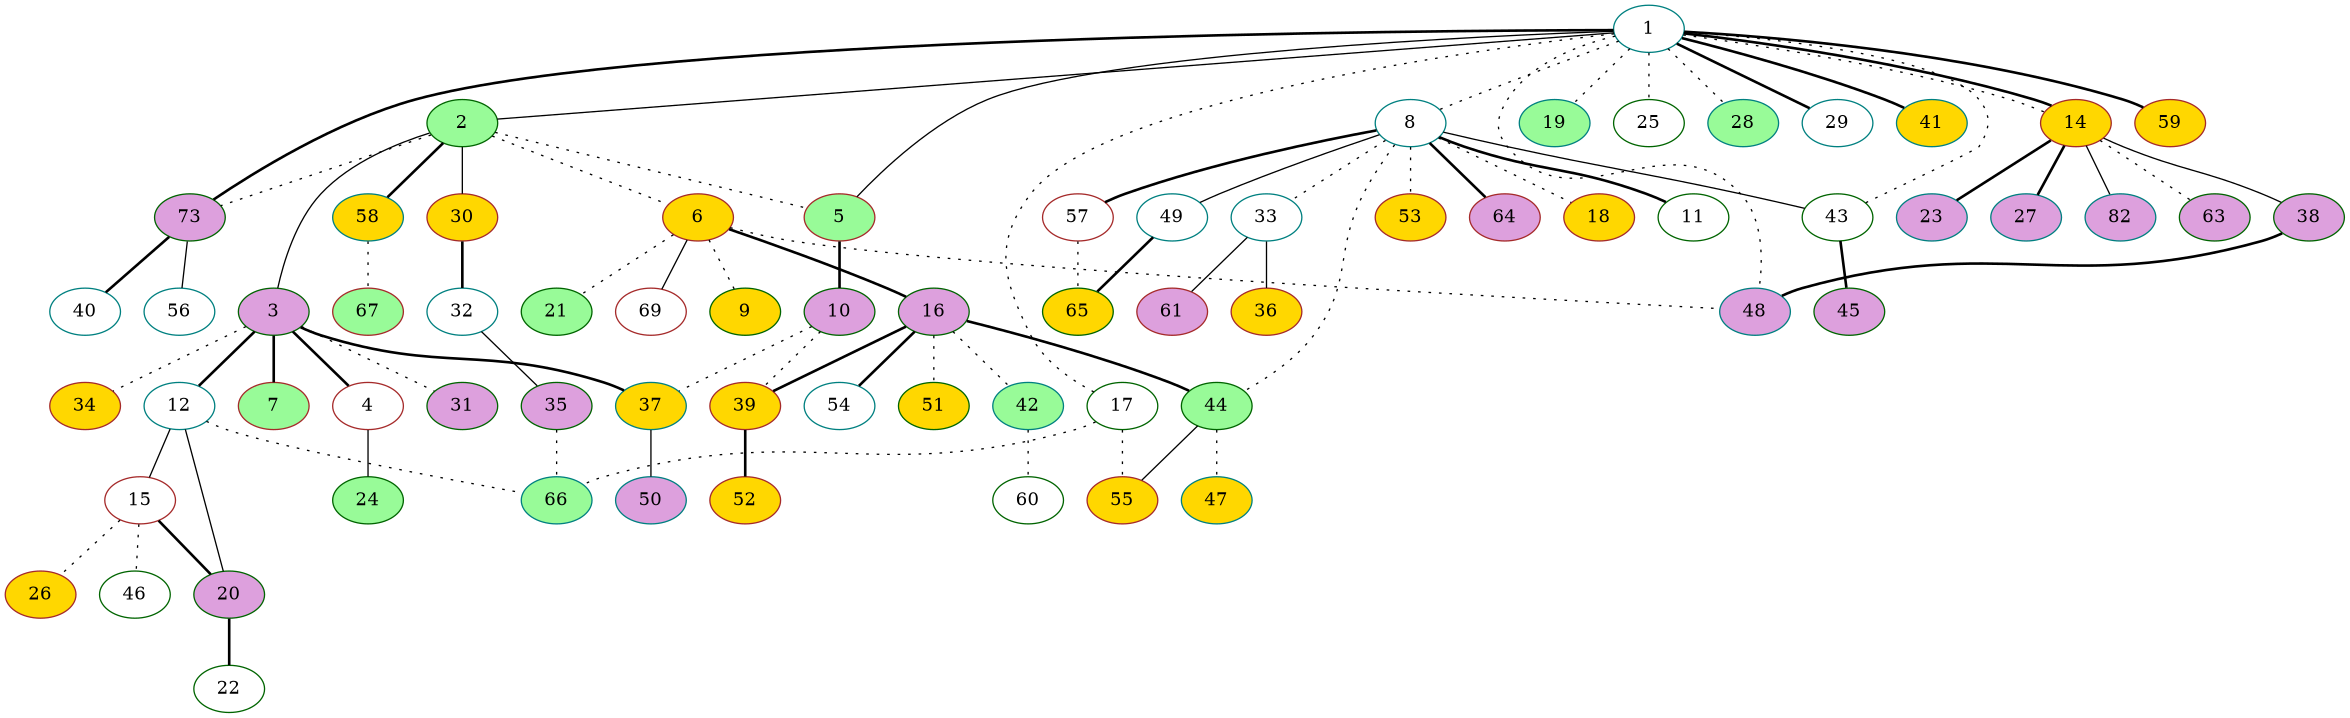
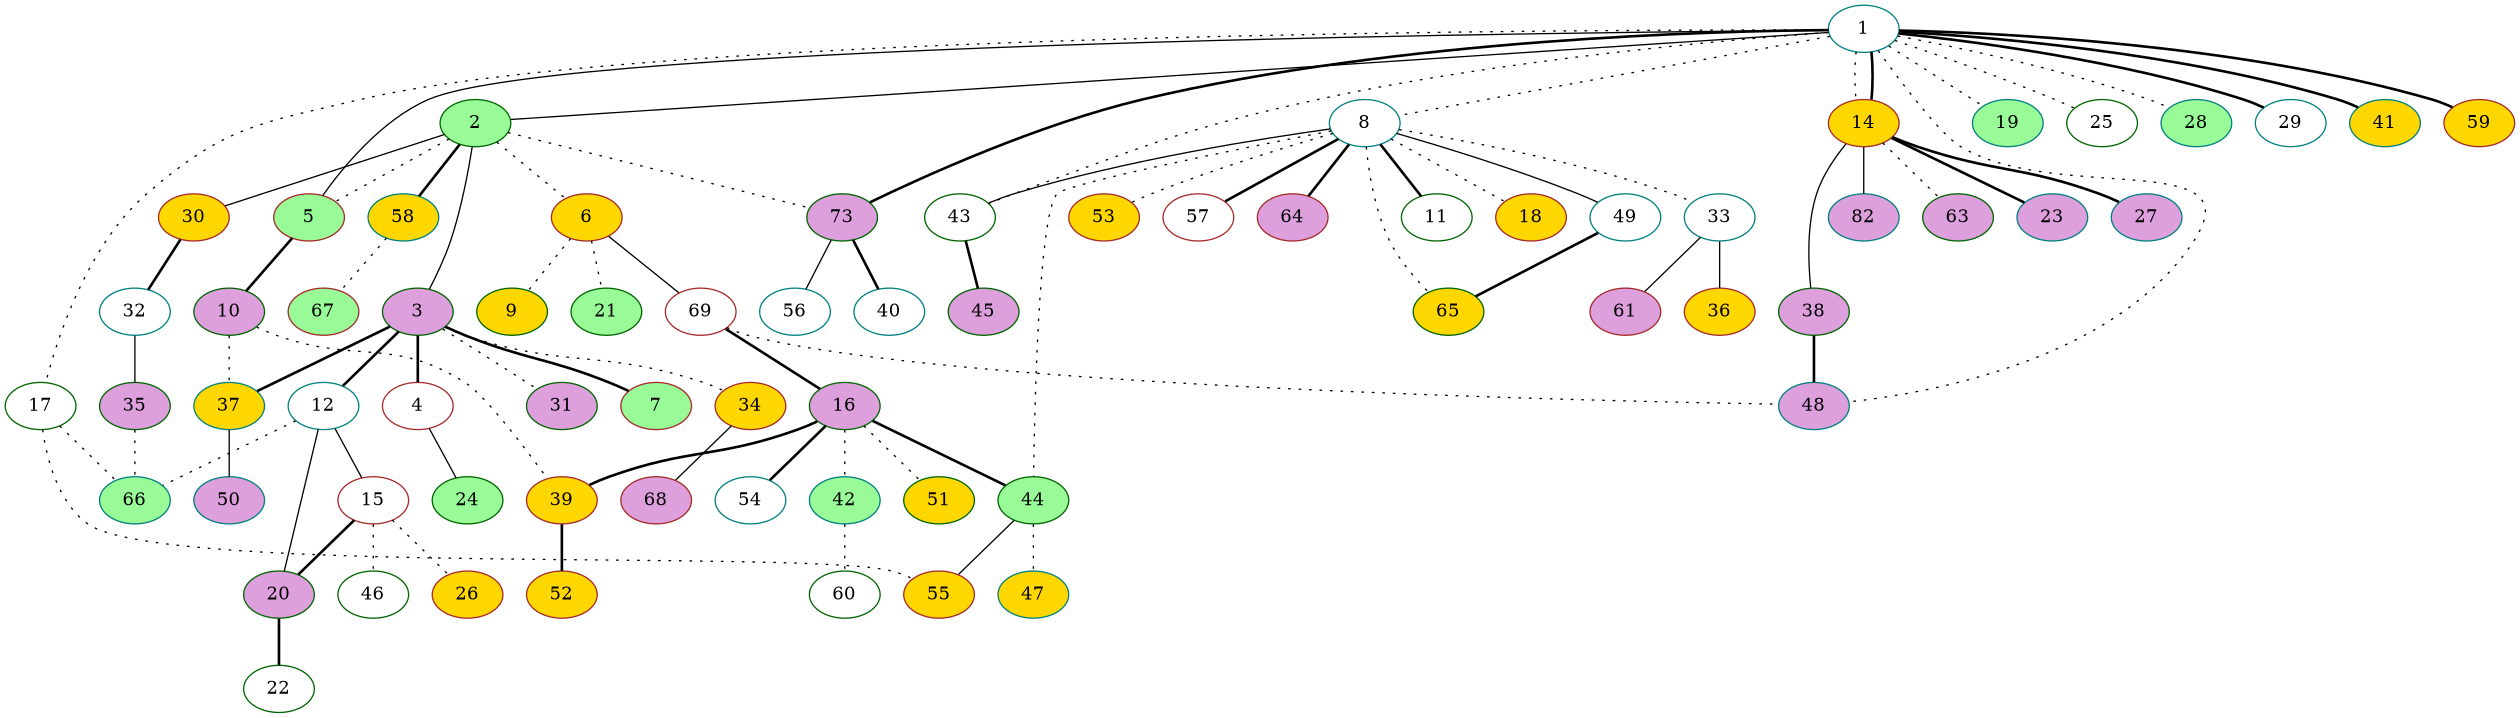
(1078, 260) -> (1383, 226)
(818, 261) -> (773, 359)
(1224, 279) -> (1251, 387)
none -> (656, 500)
